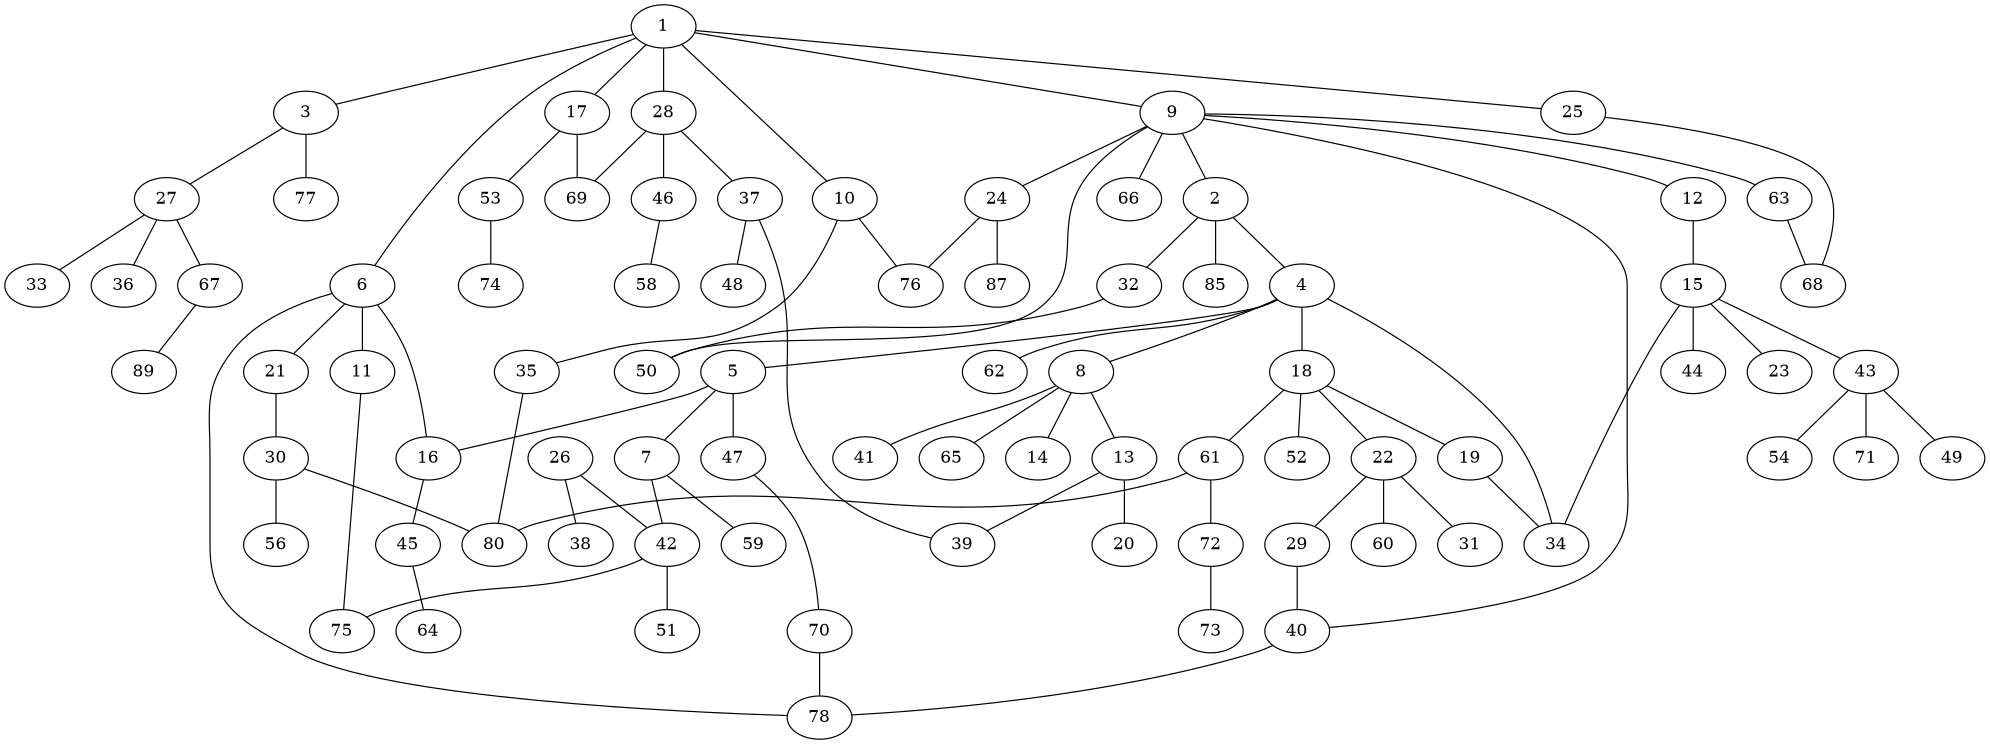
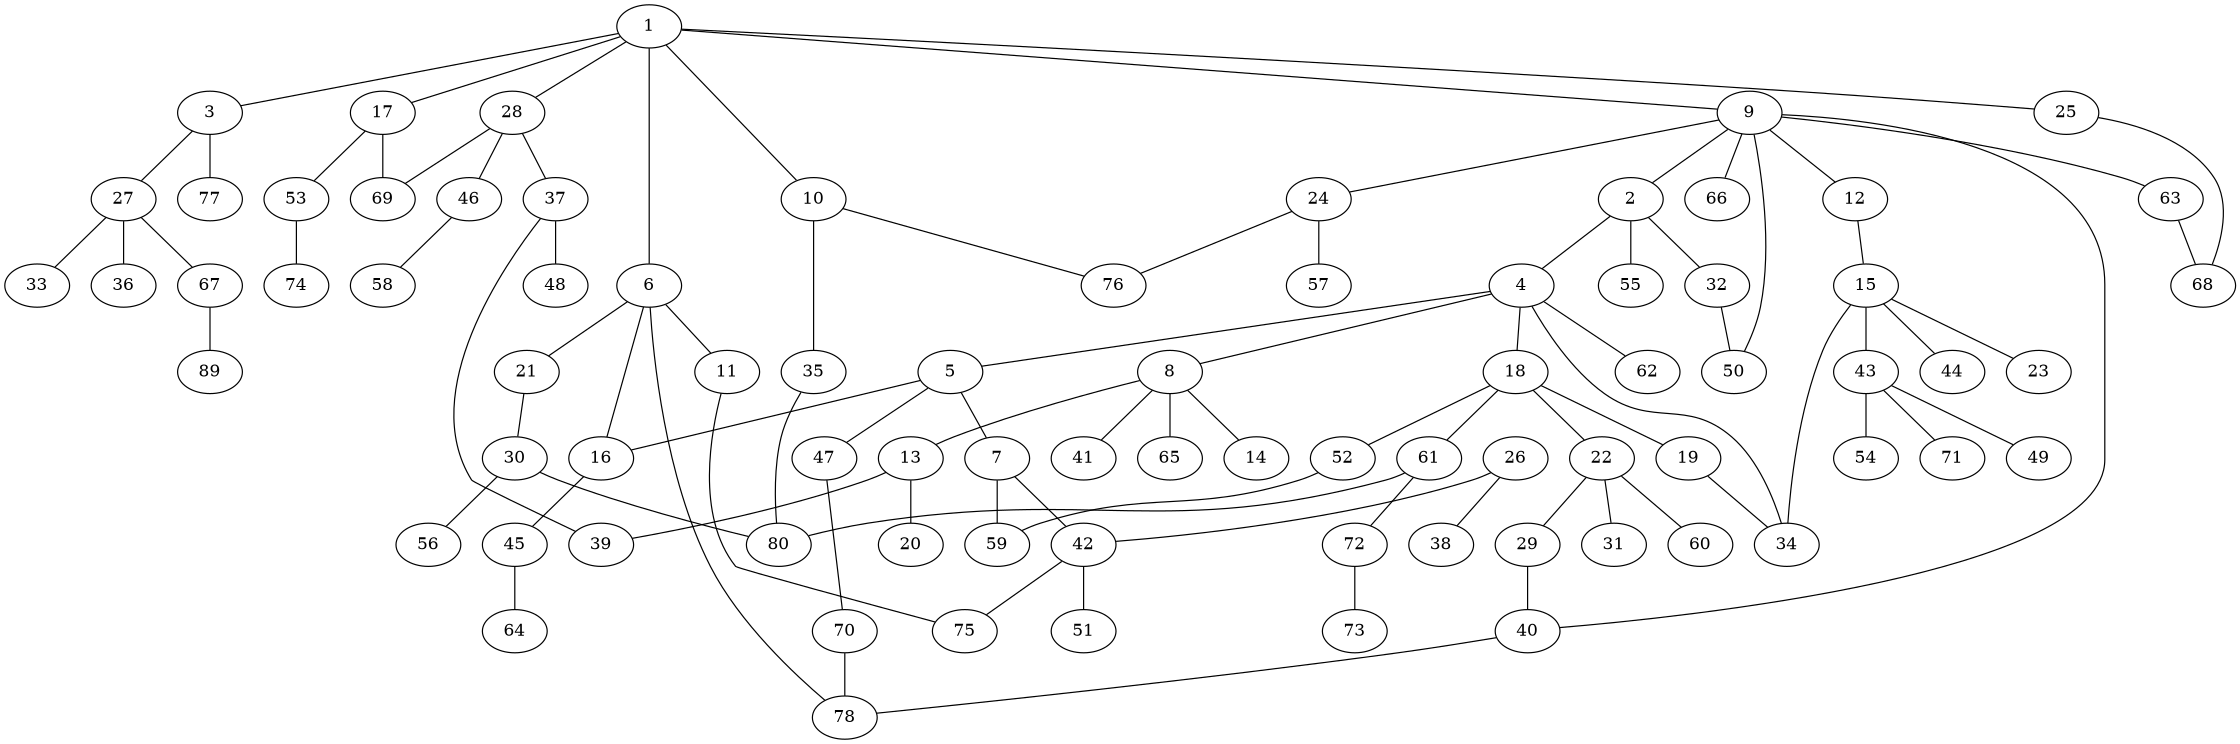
(997, 286) -> (1319, 286)
(1216, 286) -> (1631, 286)
none -> (1170, 502)
